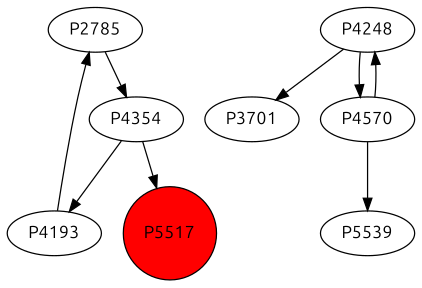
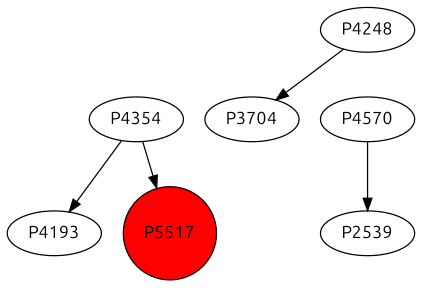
(95, 30) -> none
(359, 68) -> none
(376, 81) -> none
(252, 119) -> (252, 119)
(368, 233) -> (368, 233)
